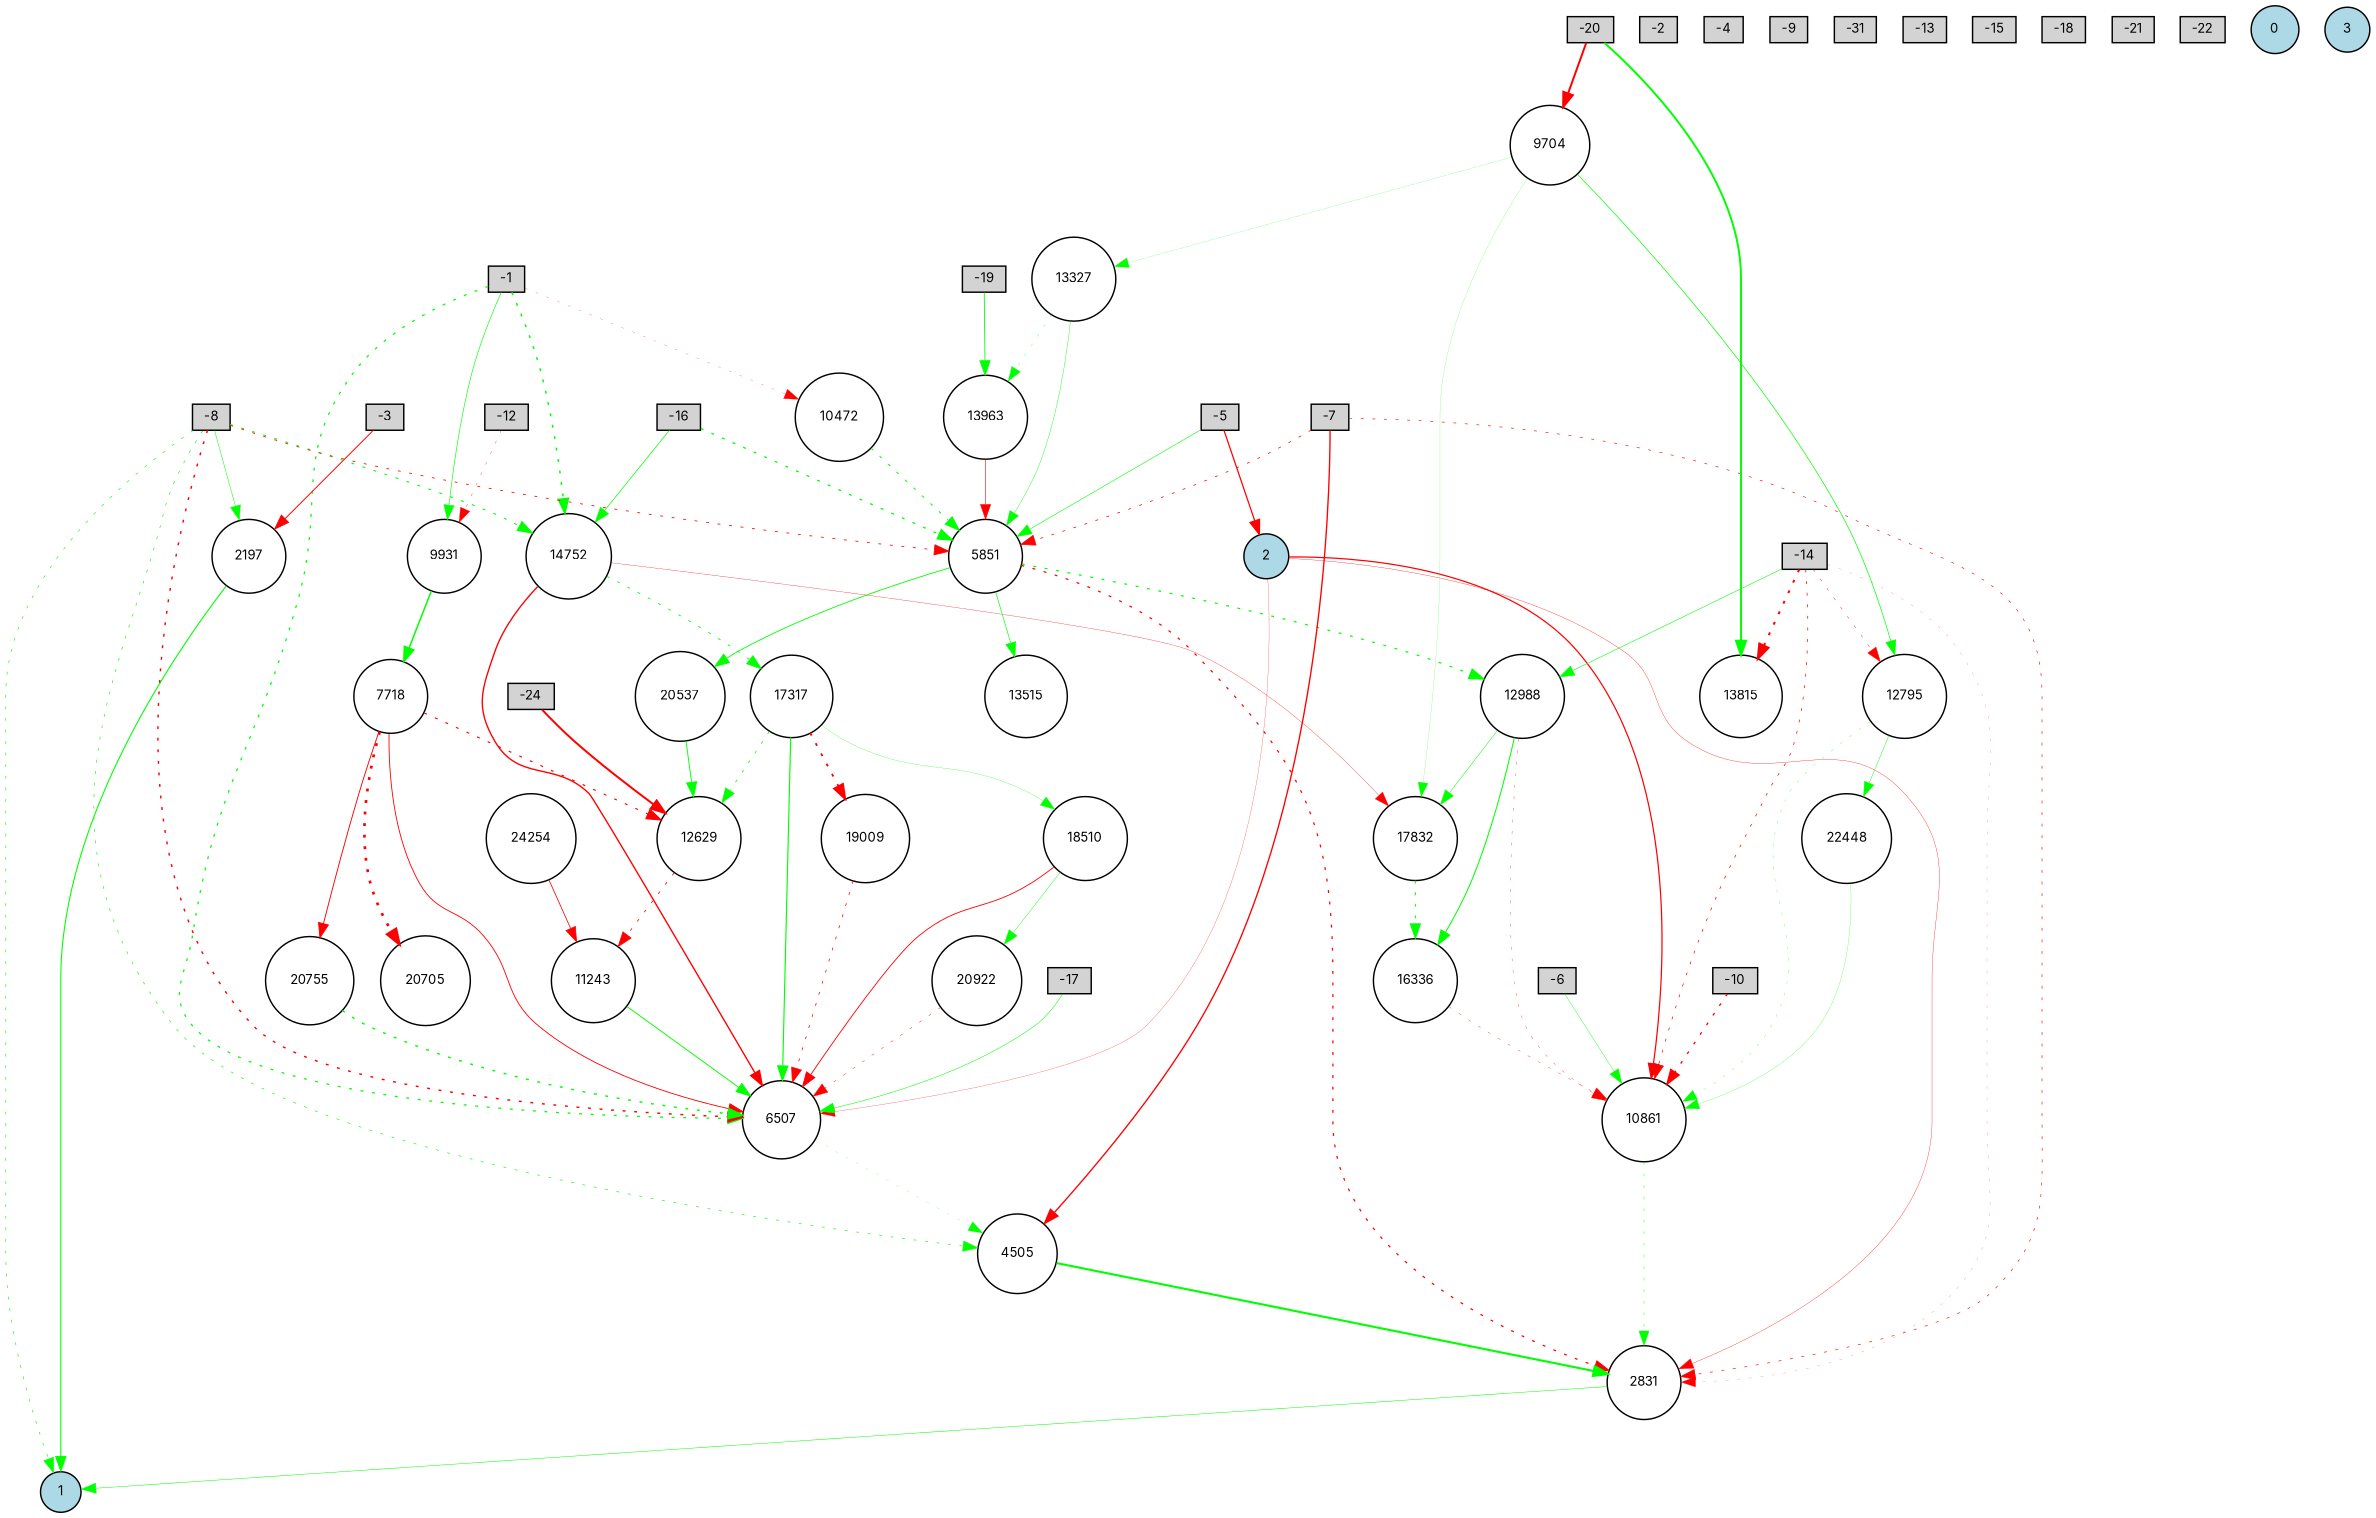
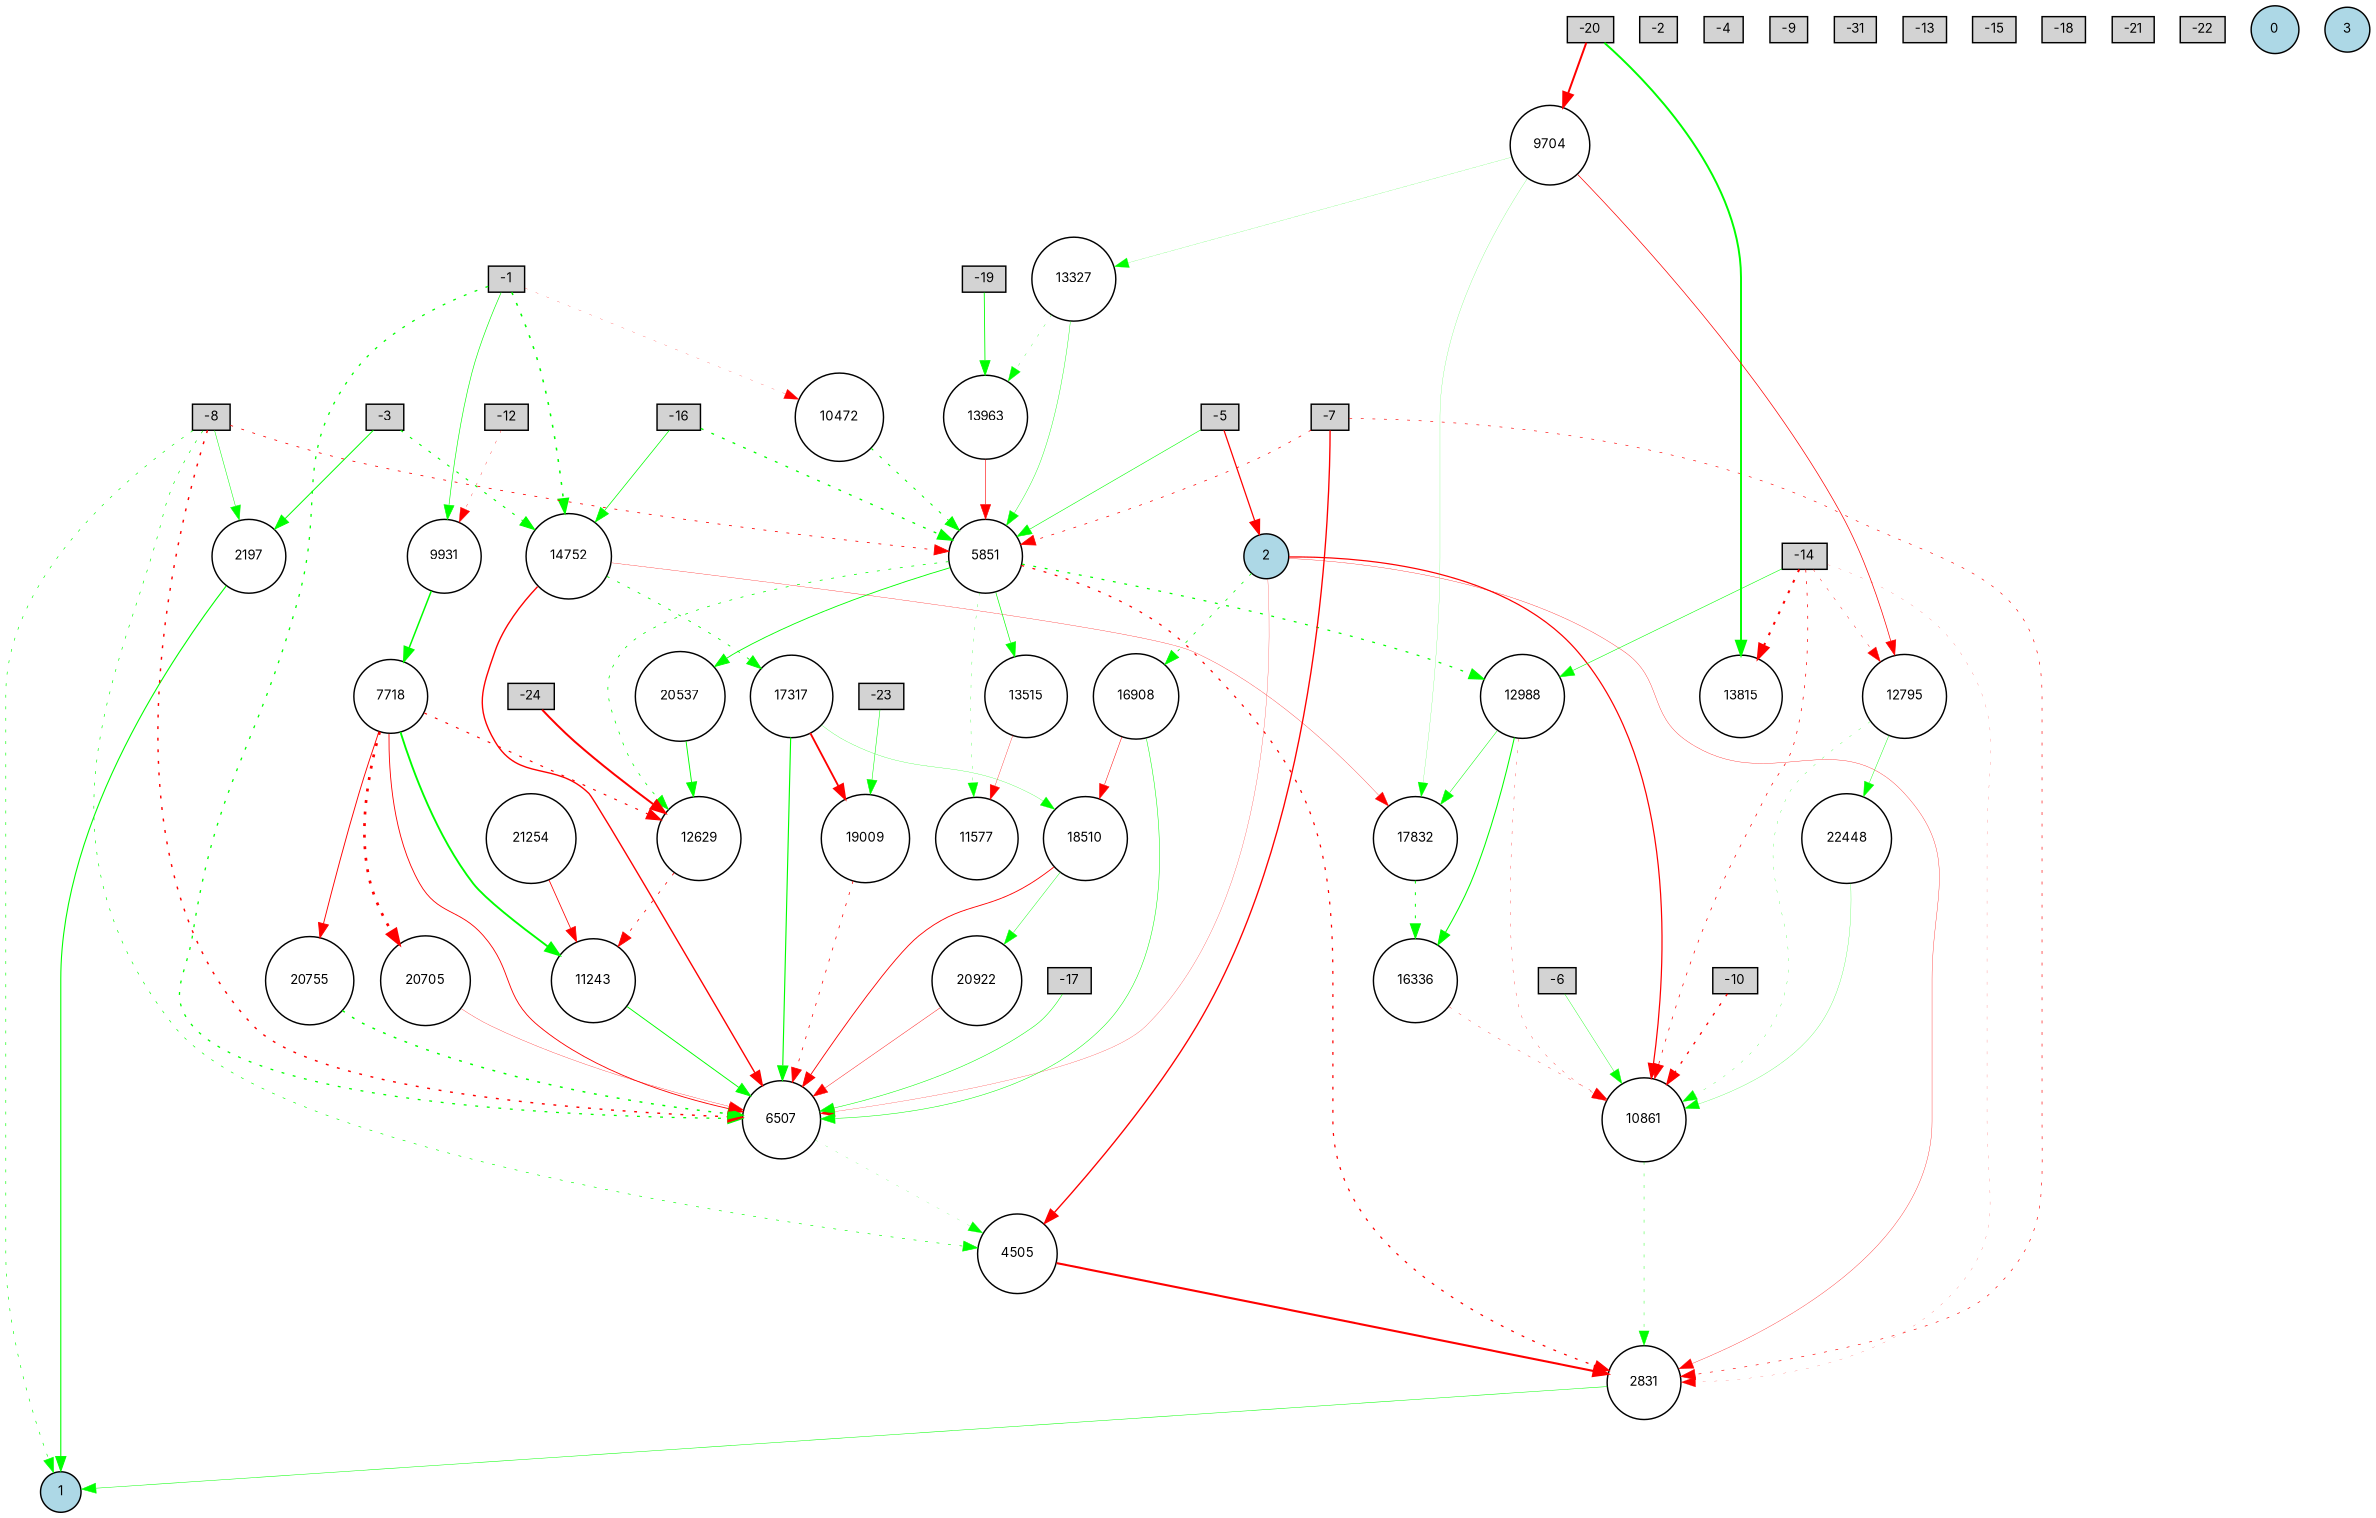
(1761, 391) -> (1761, 391)
(329, 474) -> (329, 474)
(405, 481) -> (443, 462)
none -> (881, 696)
none -> (1136, 696)
(824, 759) -> (824, 759)
(750, 761) -> (701, 609)
(531, 839) -> (531, 839)
none -> (977, 839)
none -> (453, 854)
(883, 1048) -> (883, 1048)
none -> (572, 1059)
(1325, 1317) -> (1325, 1317)
